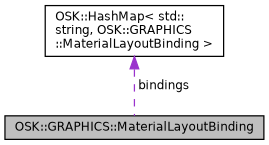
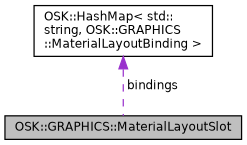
(134, 128) -> (123, 128)
